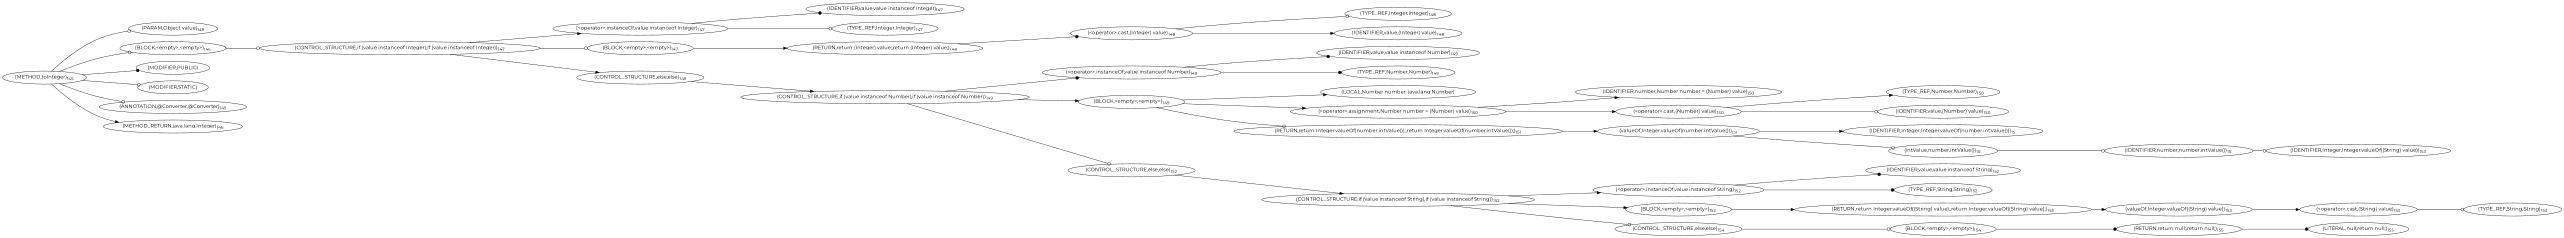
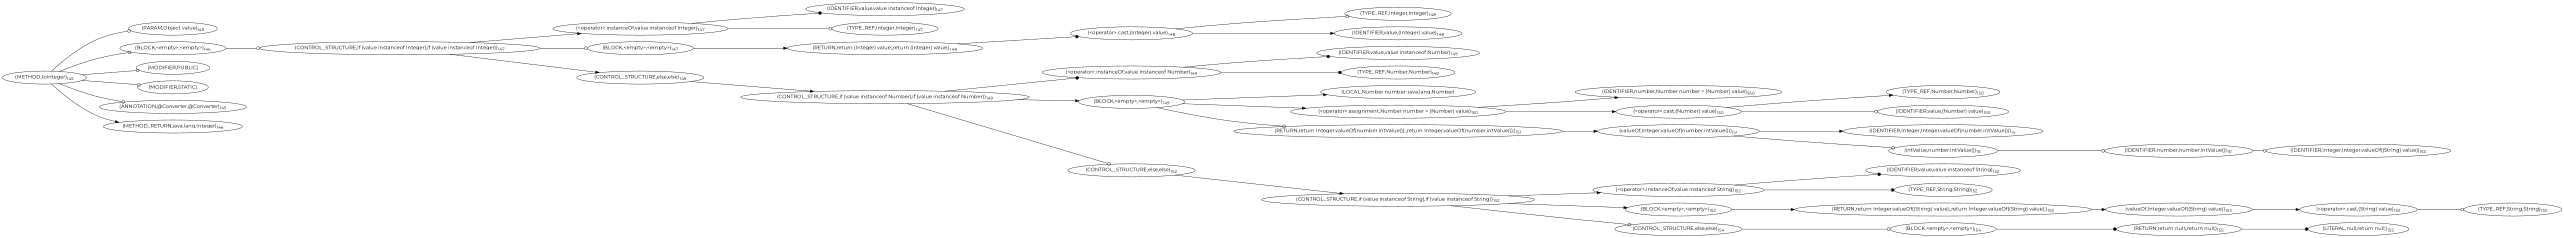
(109, 73) -> (109, 73)
(1751, 92) -> (1751, 92)
